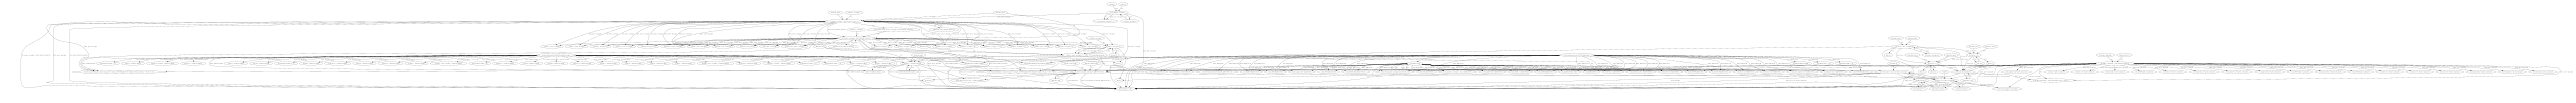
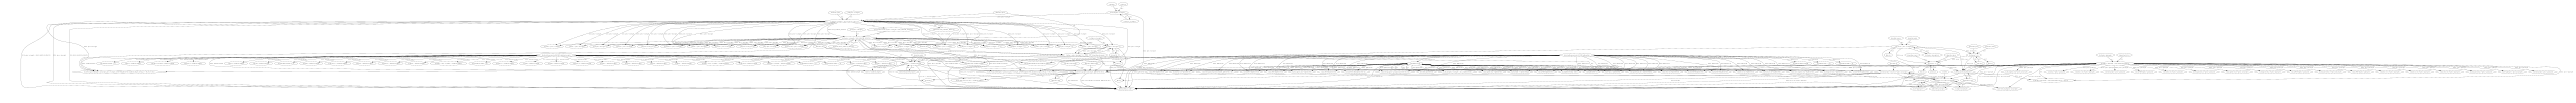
(1105, 21) -> none
none -> (1290, 68)
